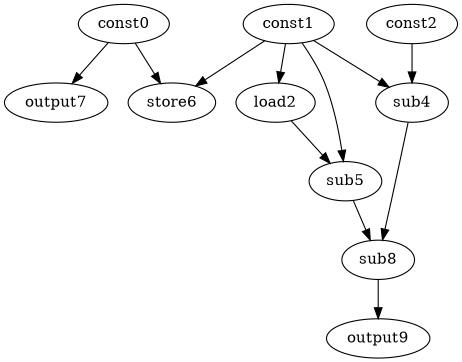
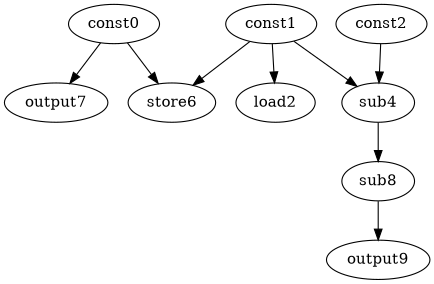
(345, 181) -> none
